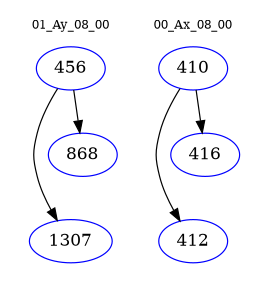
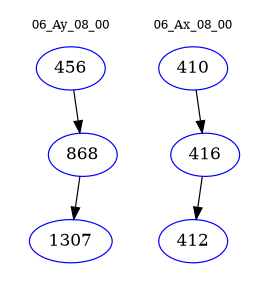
(71, 26) -> (71, 26)
(193, 26) -> (193, 26)
(34, 148) -> (78, 192)
(157, 149) -> (200, 192)
